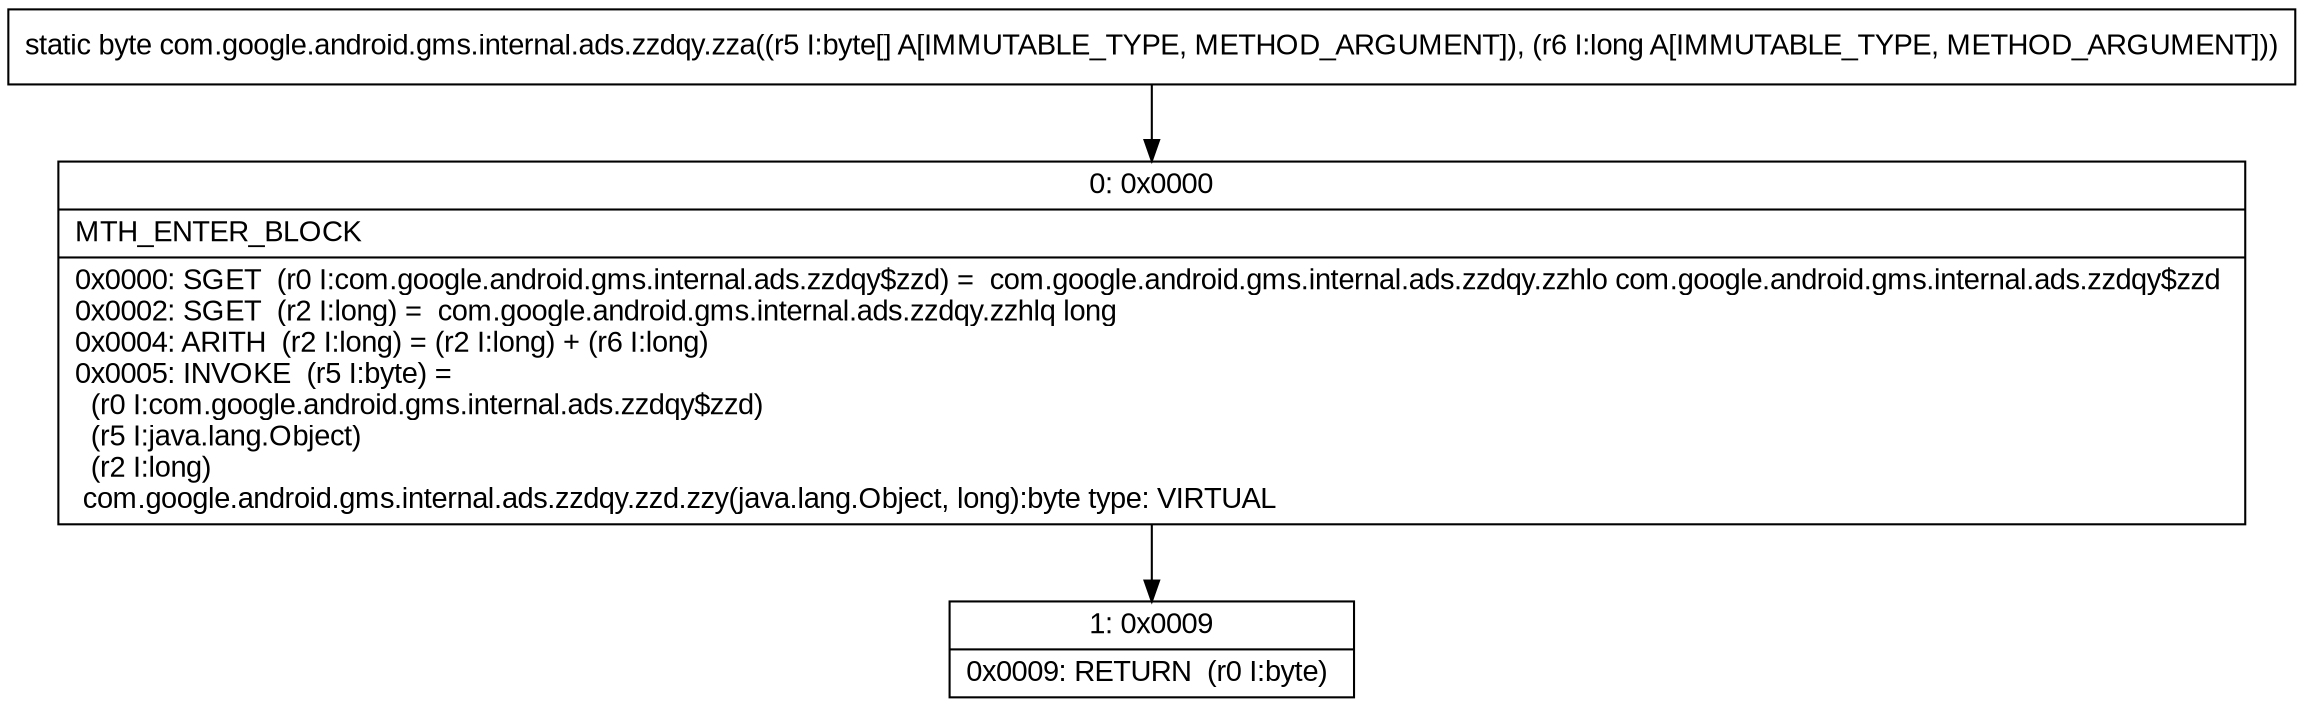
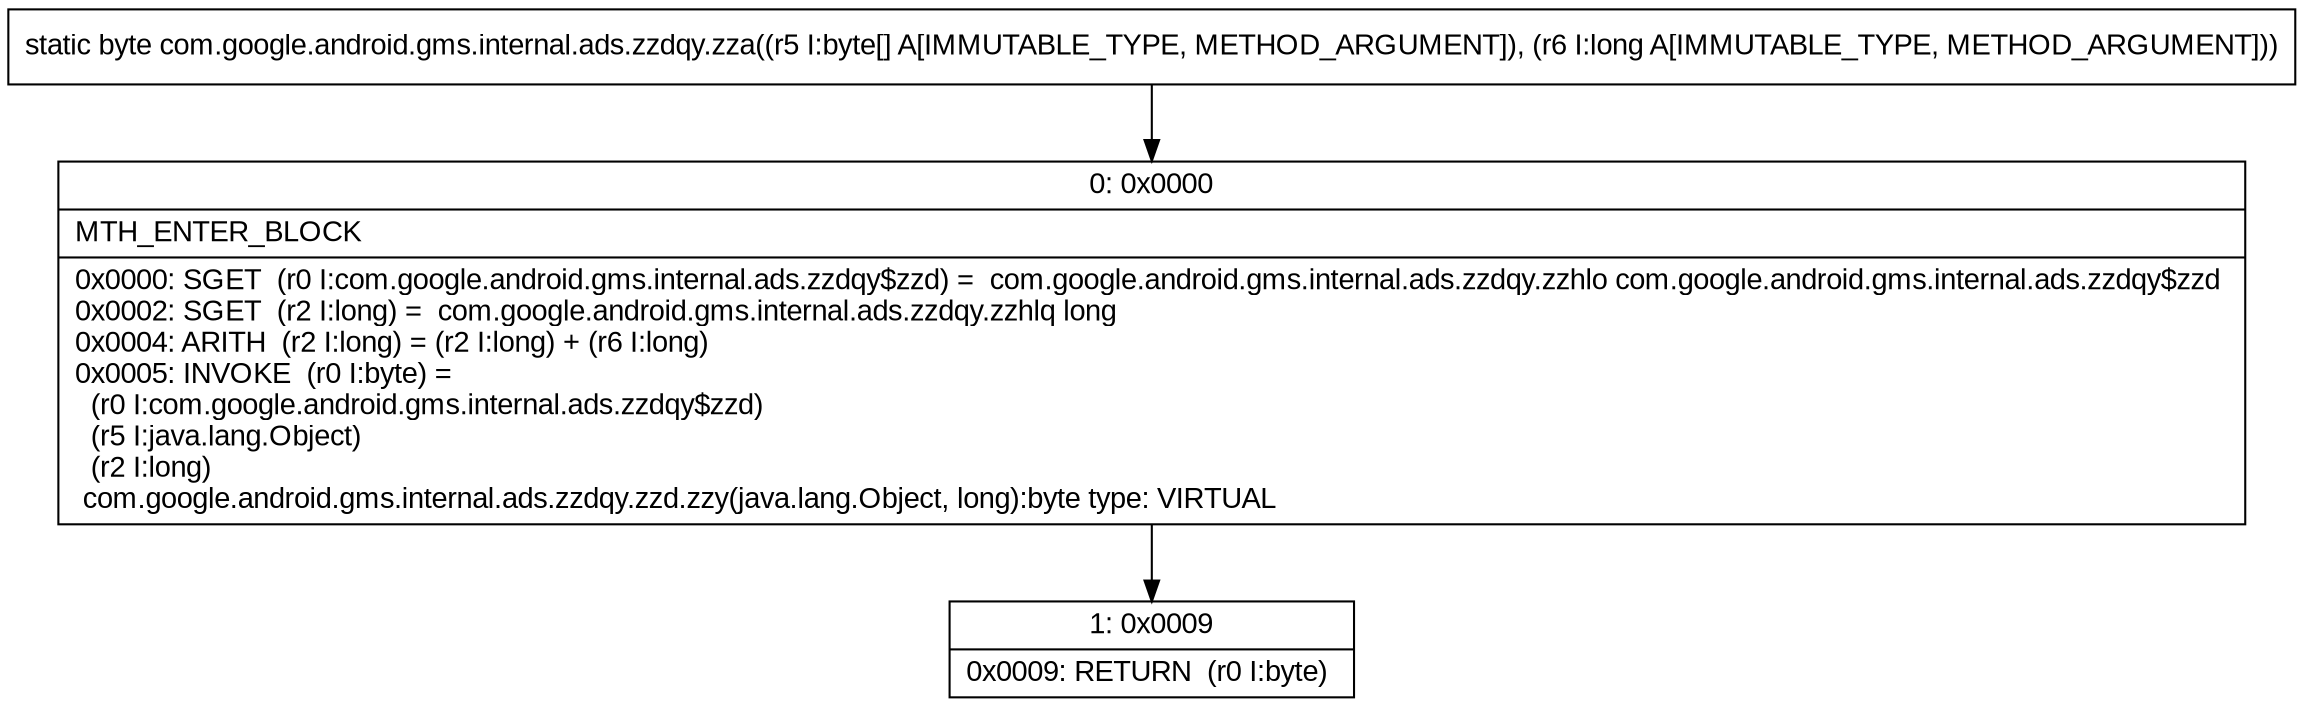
(268, 374) -> (268, 374)
